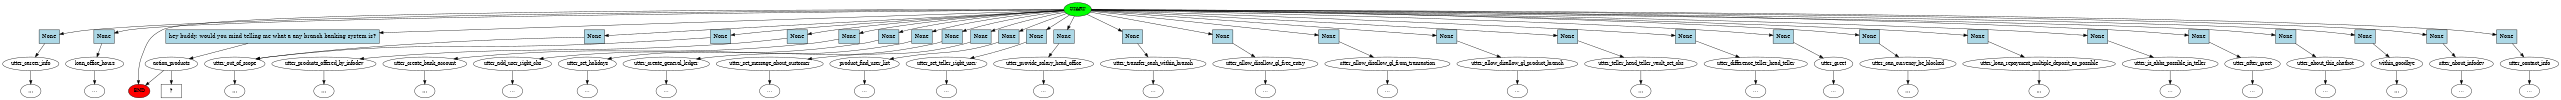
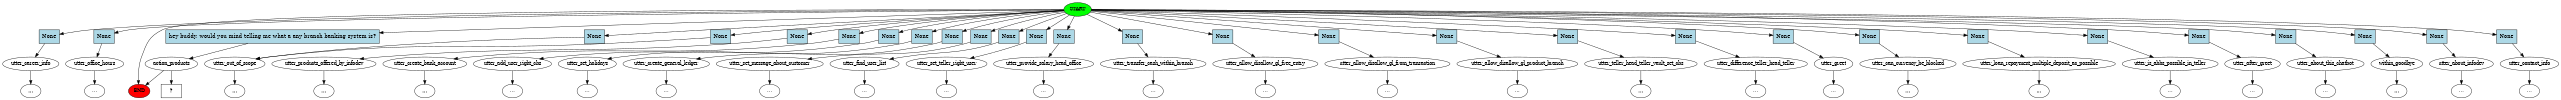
(95, 64) -> (95, 64)
(865, 64) -> (865, 64)
